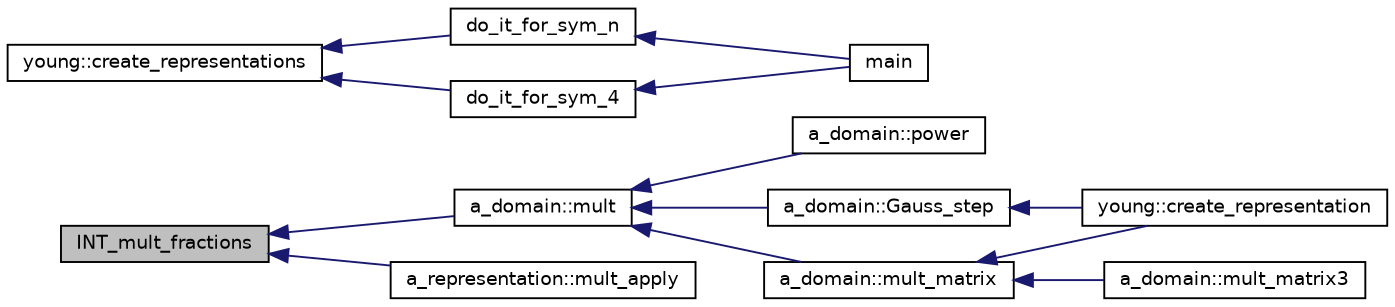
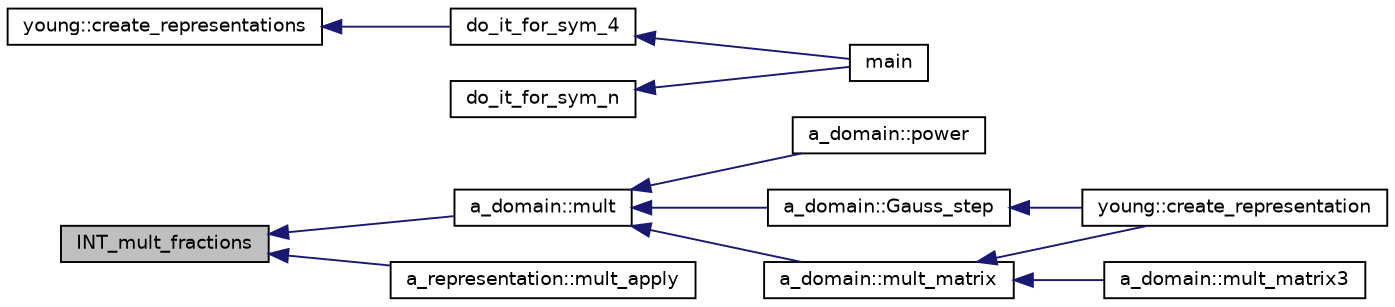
(396, 41) -> none
